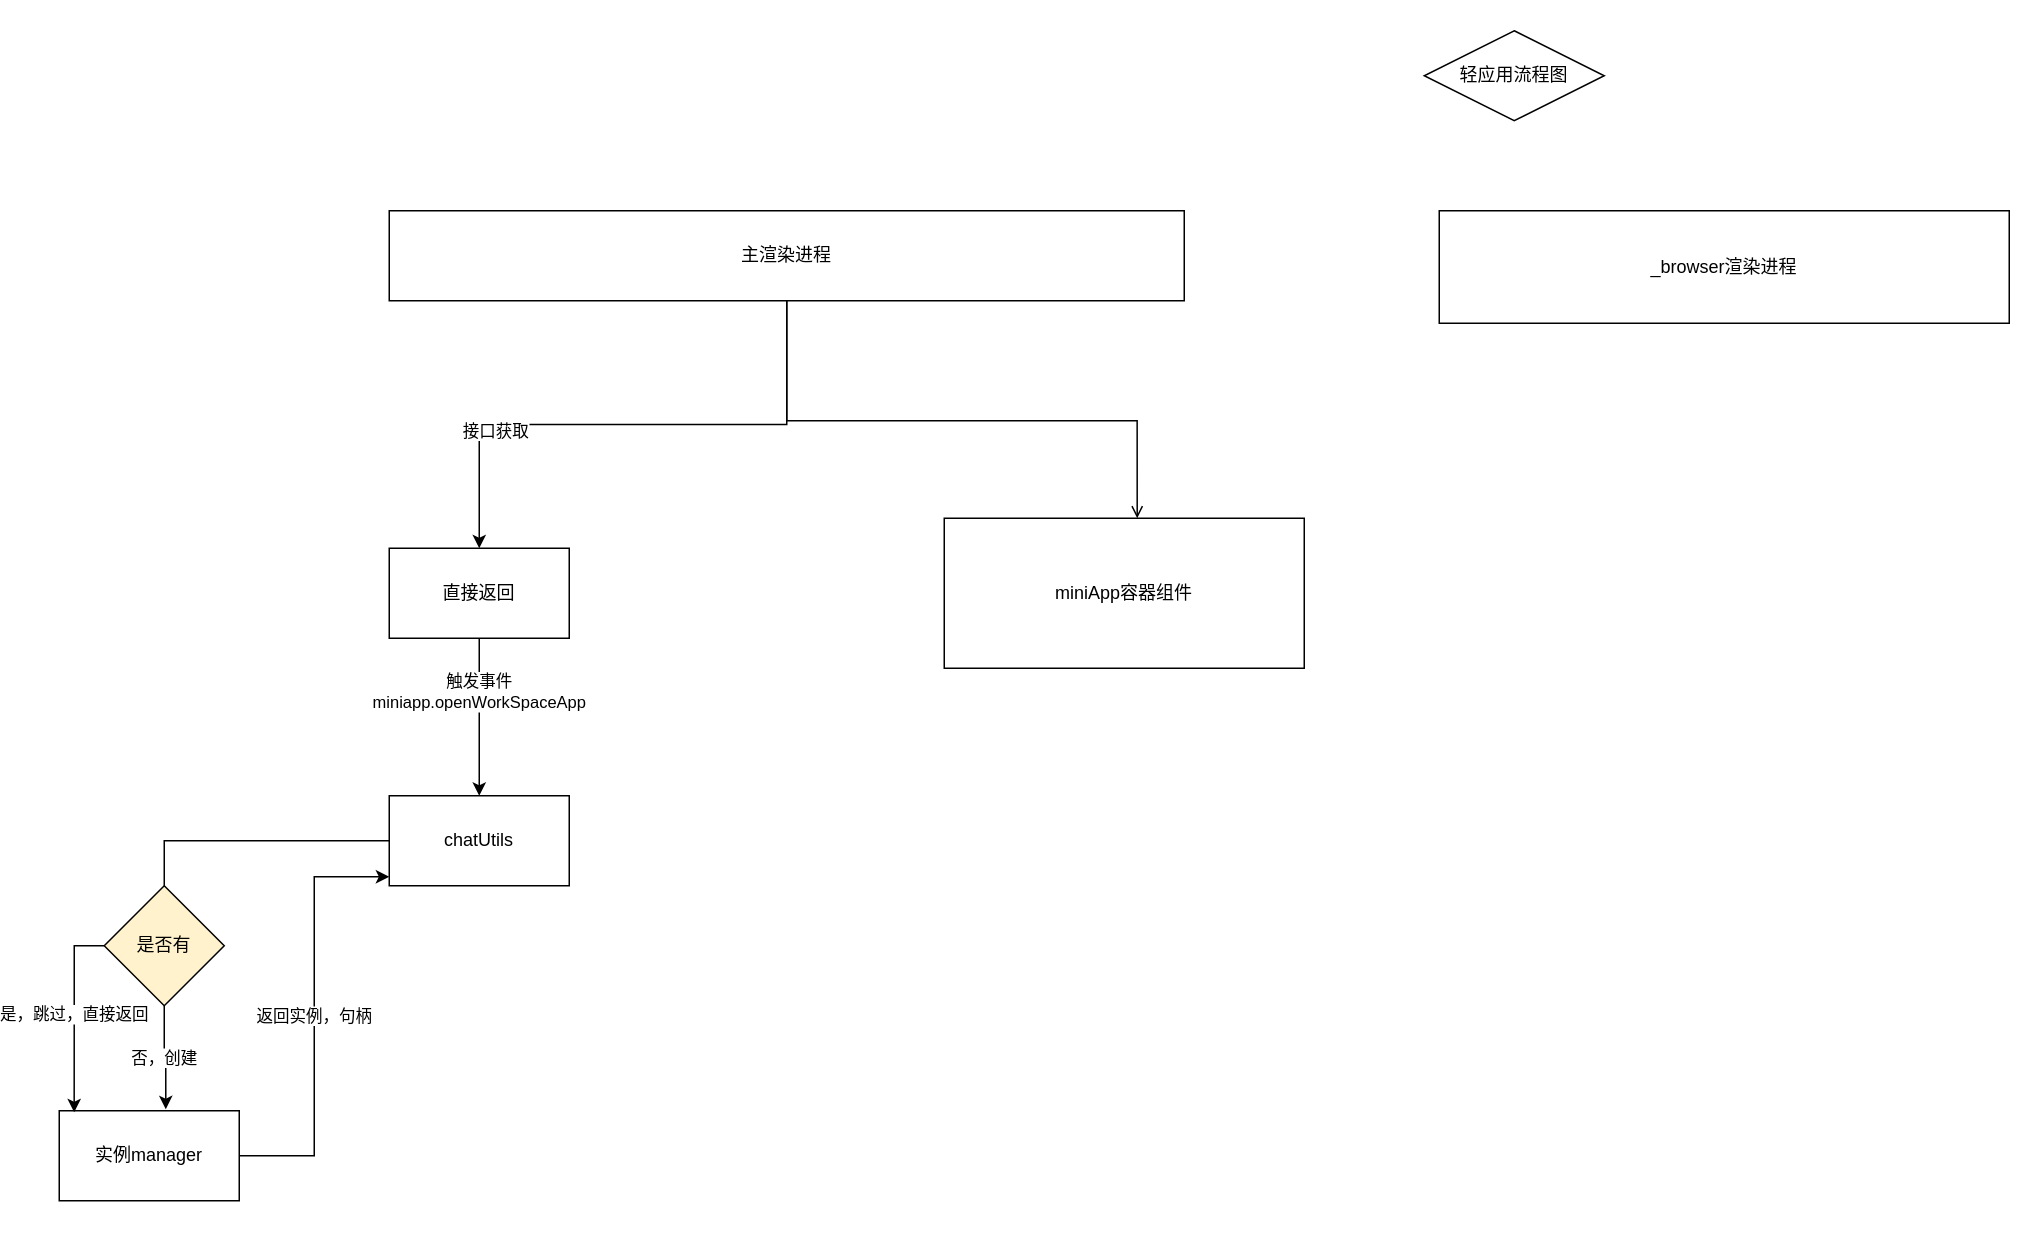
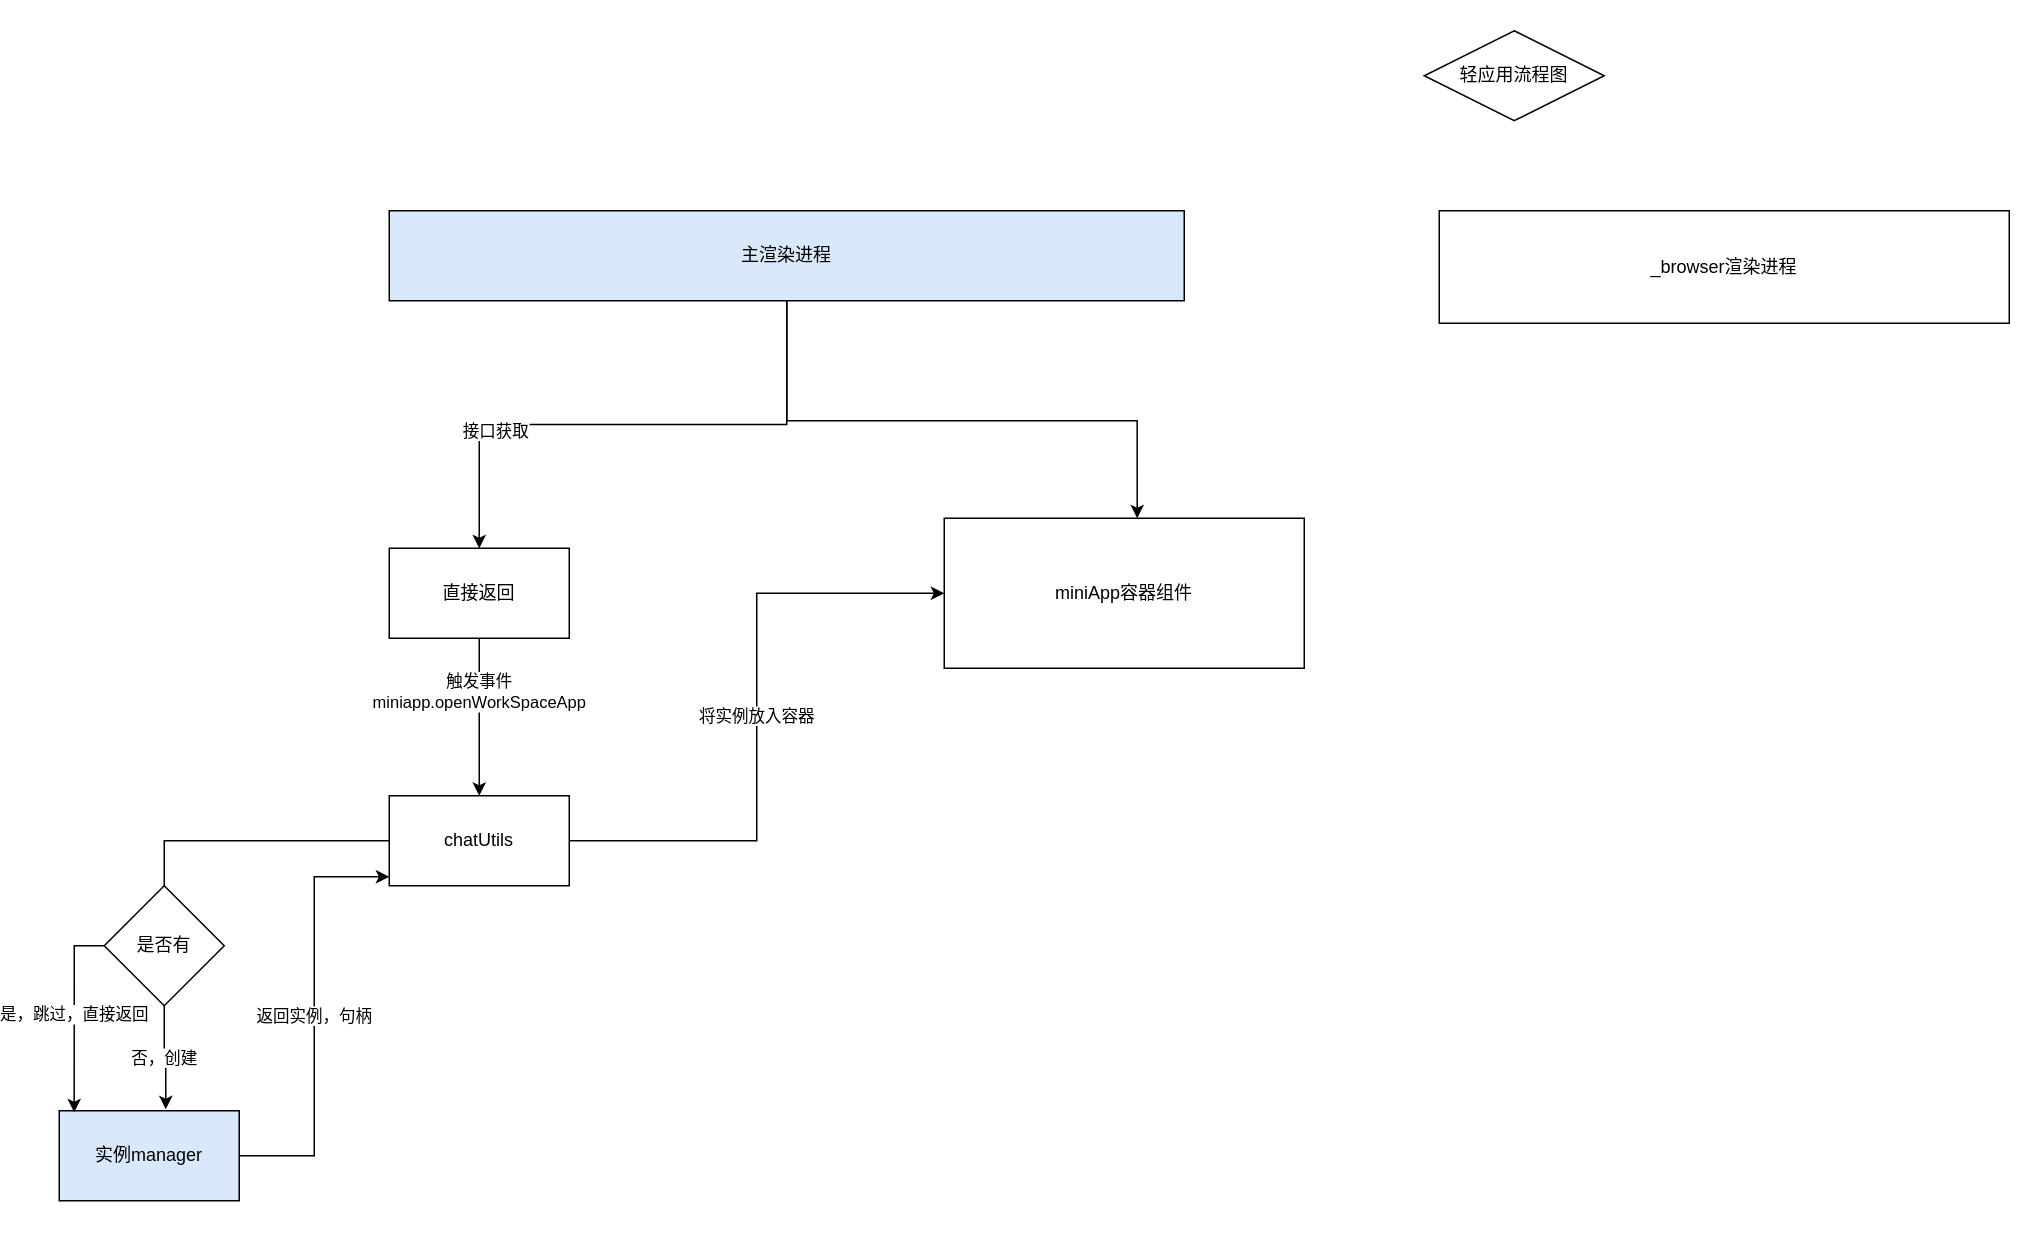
(787, 256) -> (787, 256)
(1137, 509) -> (1137, 507)
none -> (757, 723)
(164, 946) -> (164, 946)
(149, 1156) -> (149, 1156)
